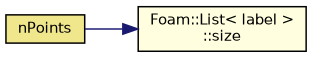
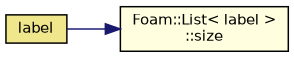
(45, 29) -> (36, 29)
